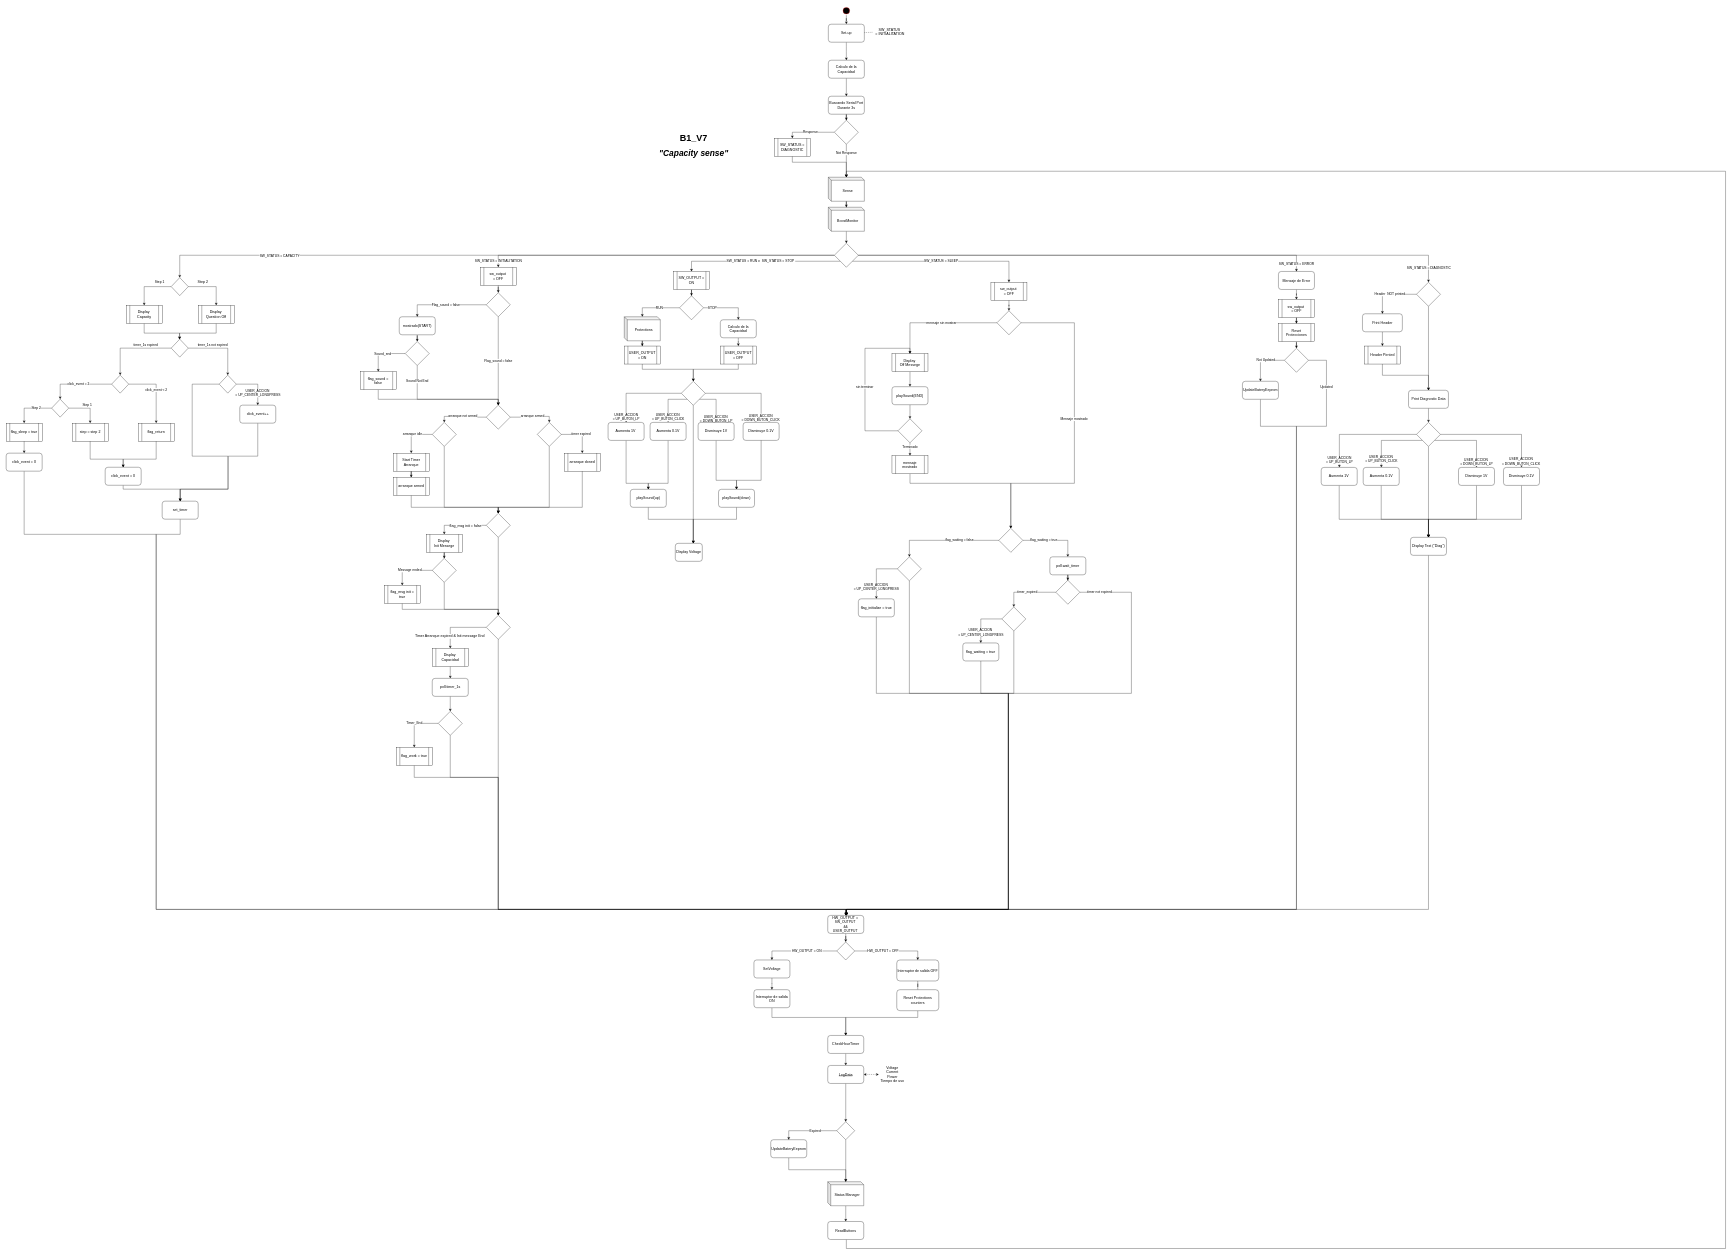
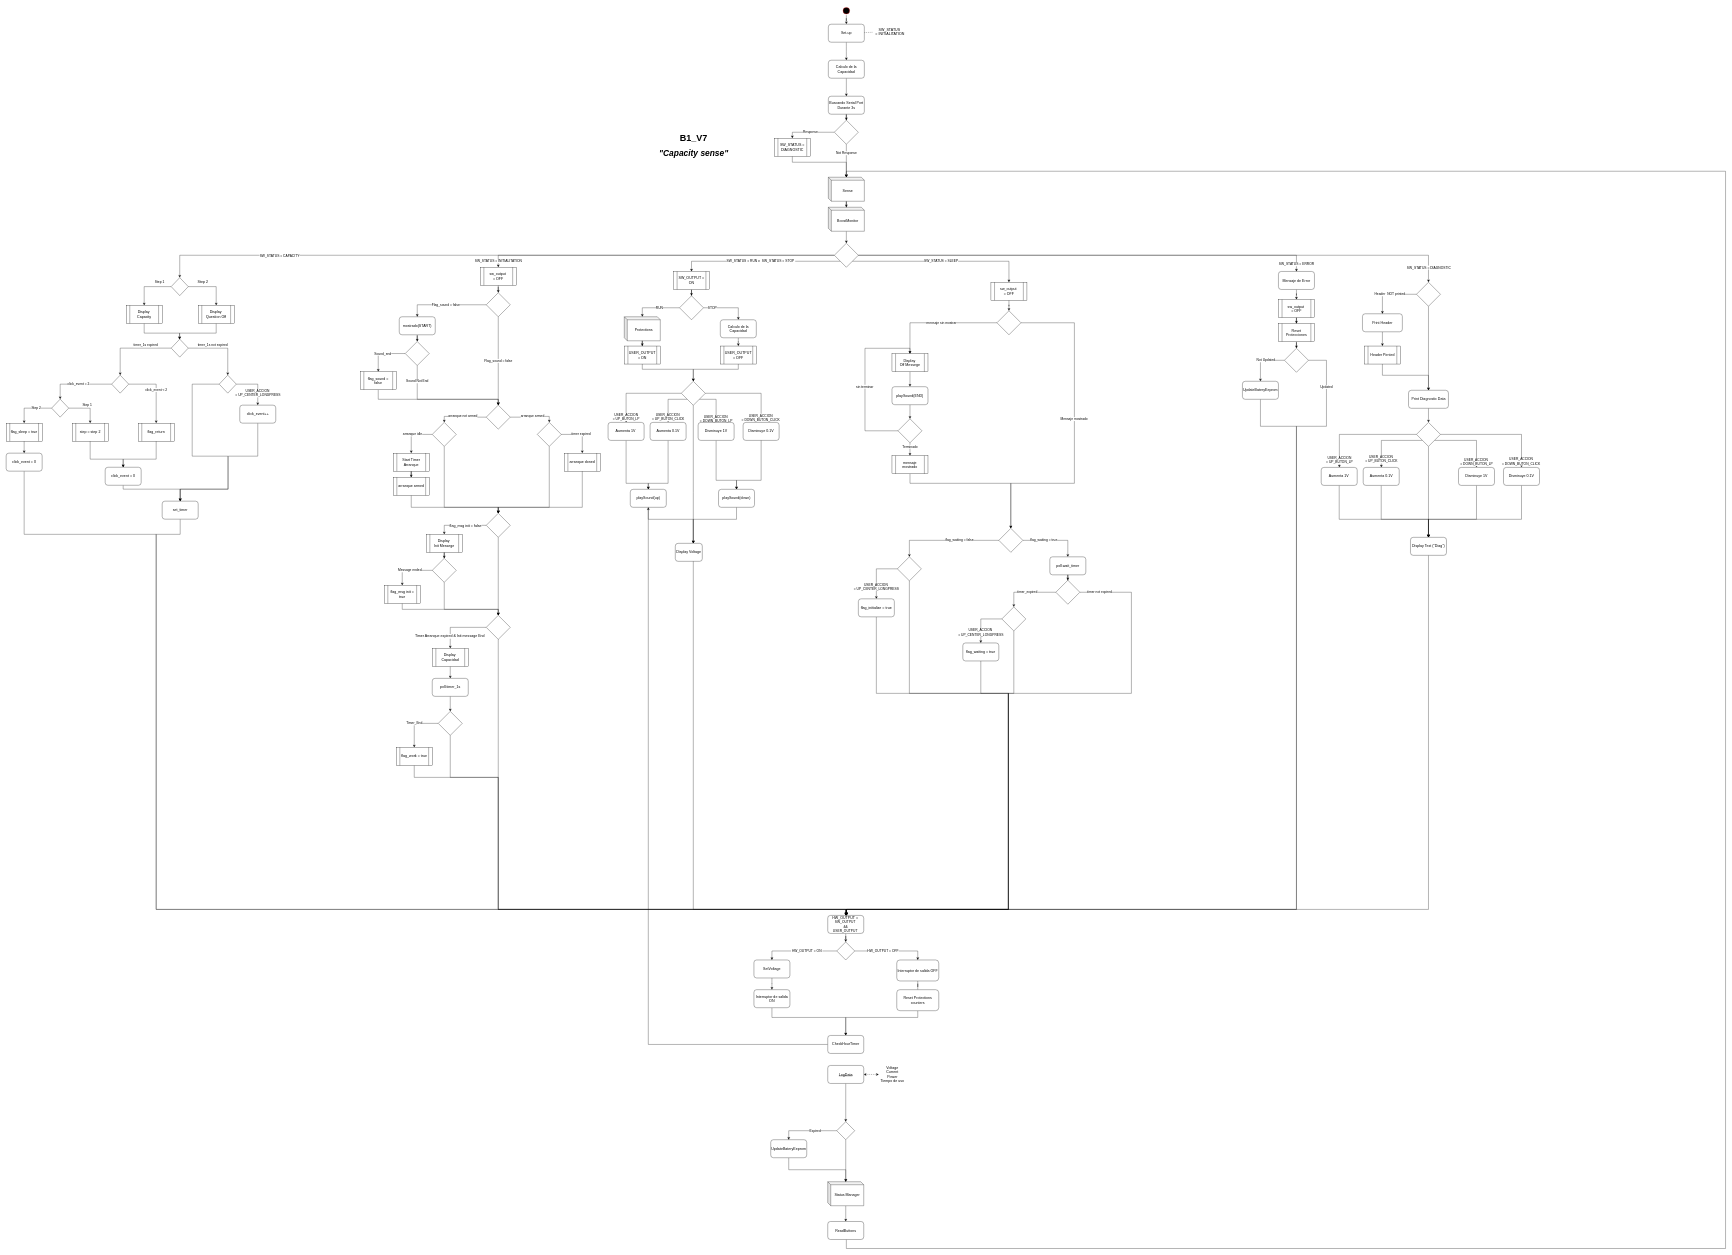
none -> (693, 734)
(846, 1062) -> (648, 872)
